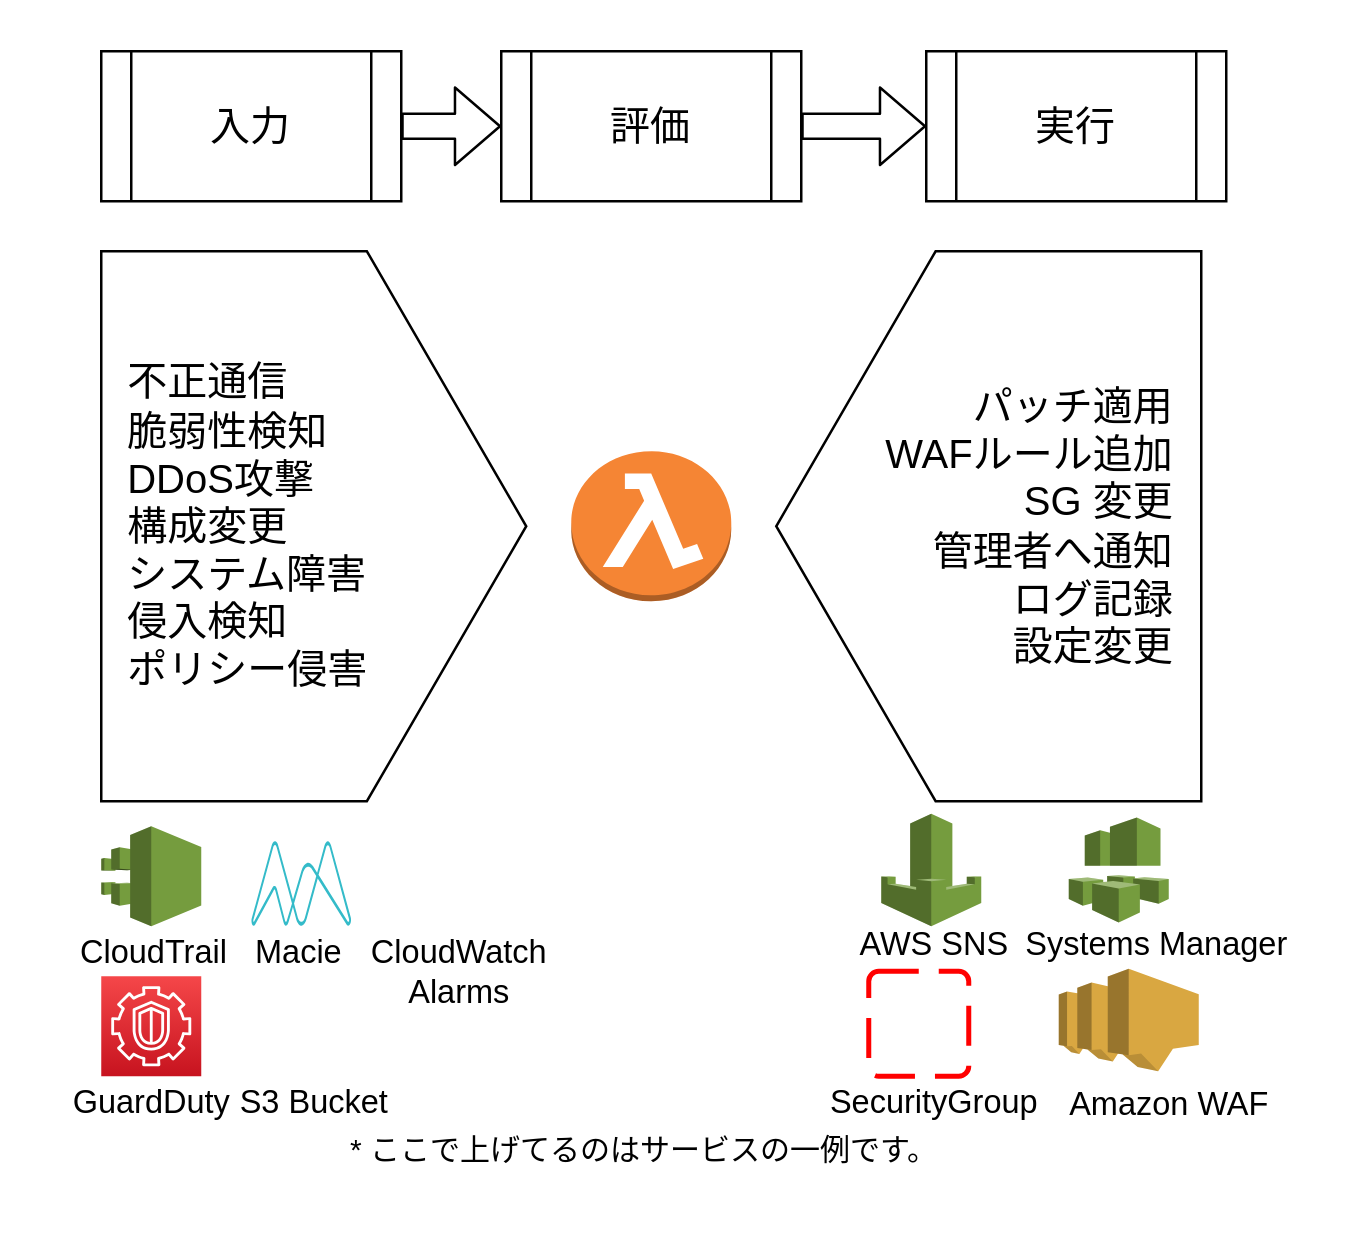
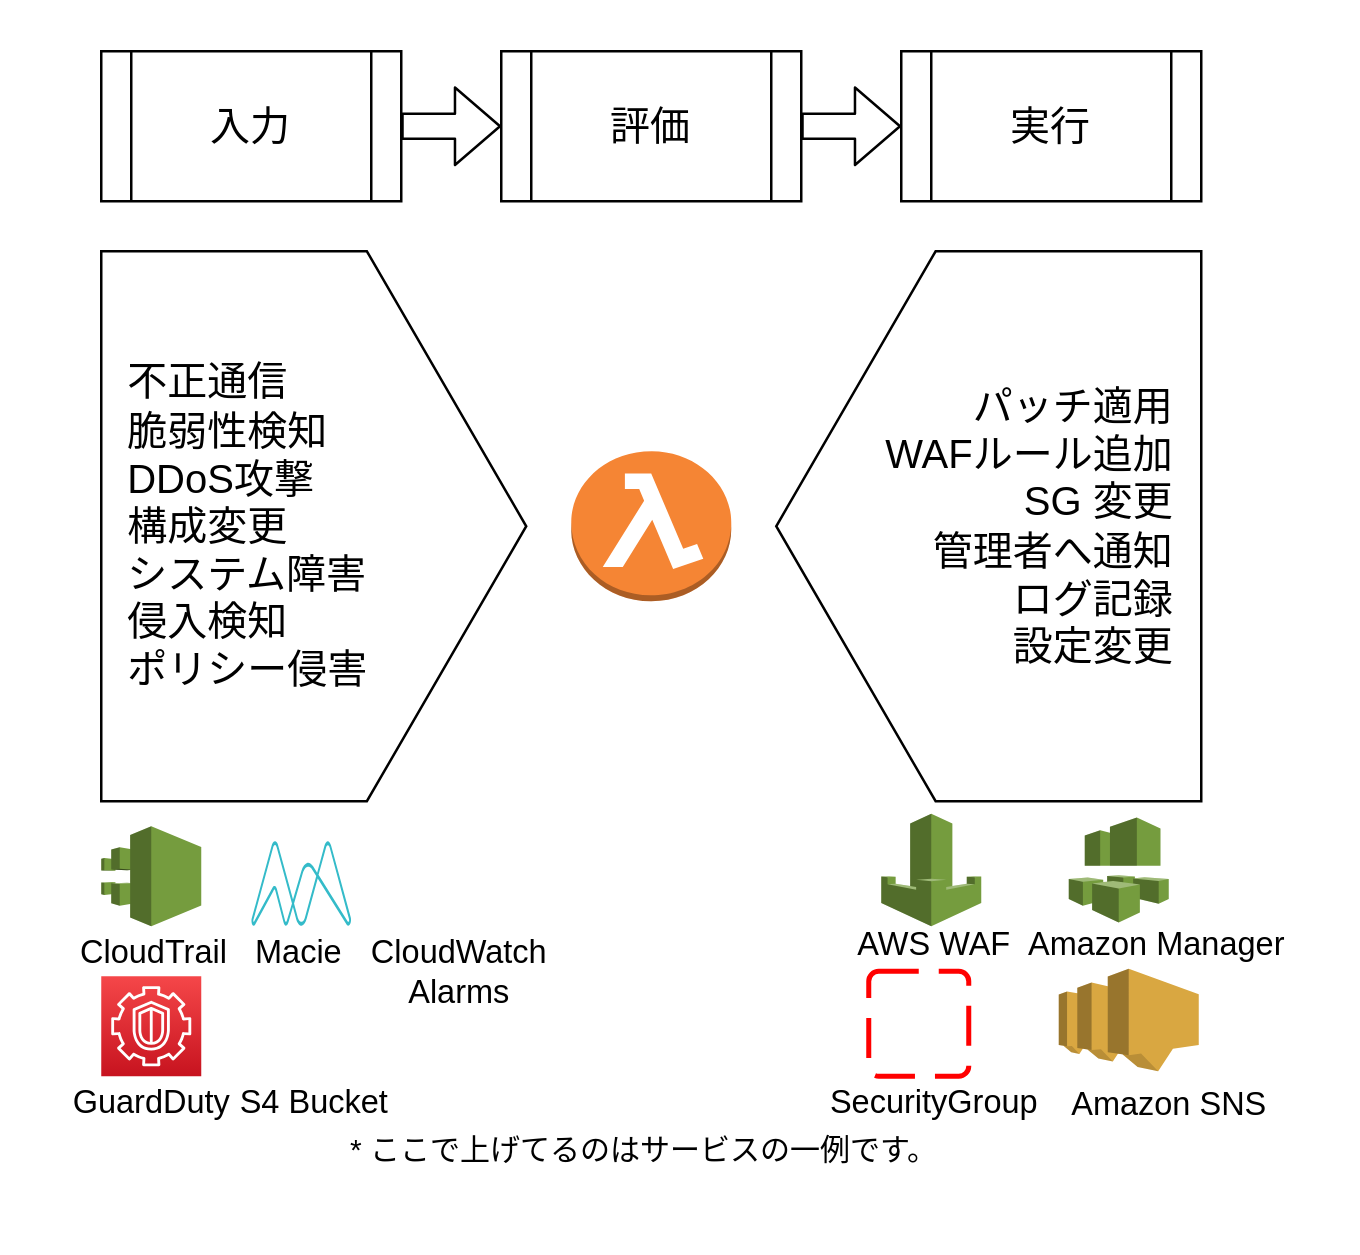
(1076, 126) -> (1051, 126)
(935, 946) -> (935, 946)
(1158, 946) -> (1158, 946)
(315, 1103) -> (315, 1103)
(1170, 1106) -> (1170, 1106)
